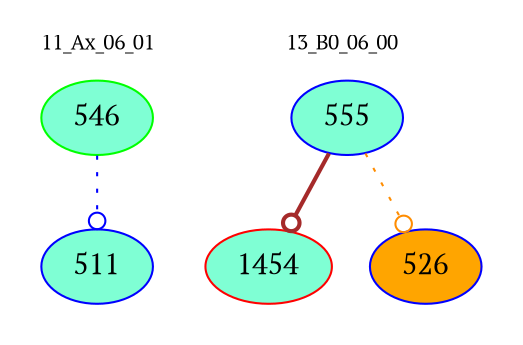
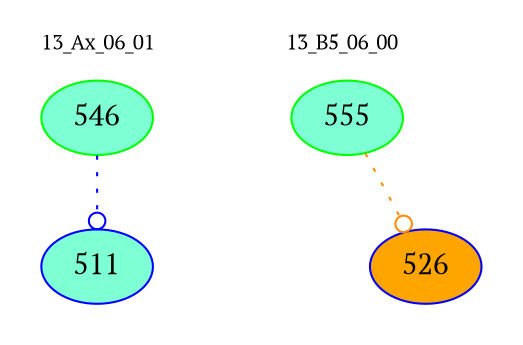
(98, 44) -> (98, 44)
(343, 44) -> (343, 44)
(347, 118) -> (347, 118)
(269, 267) -> none
